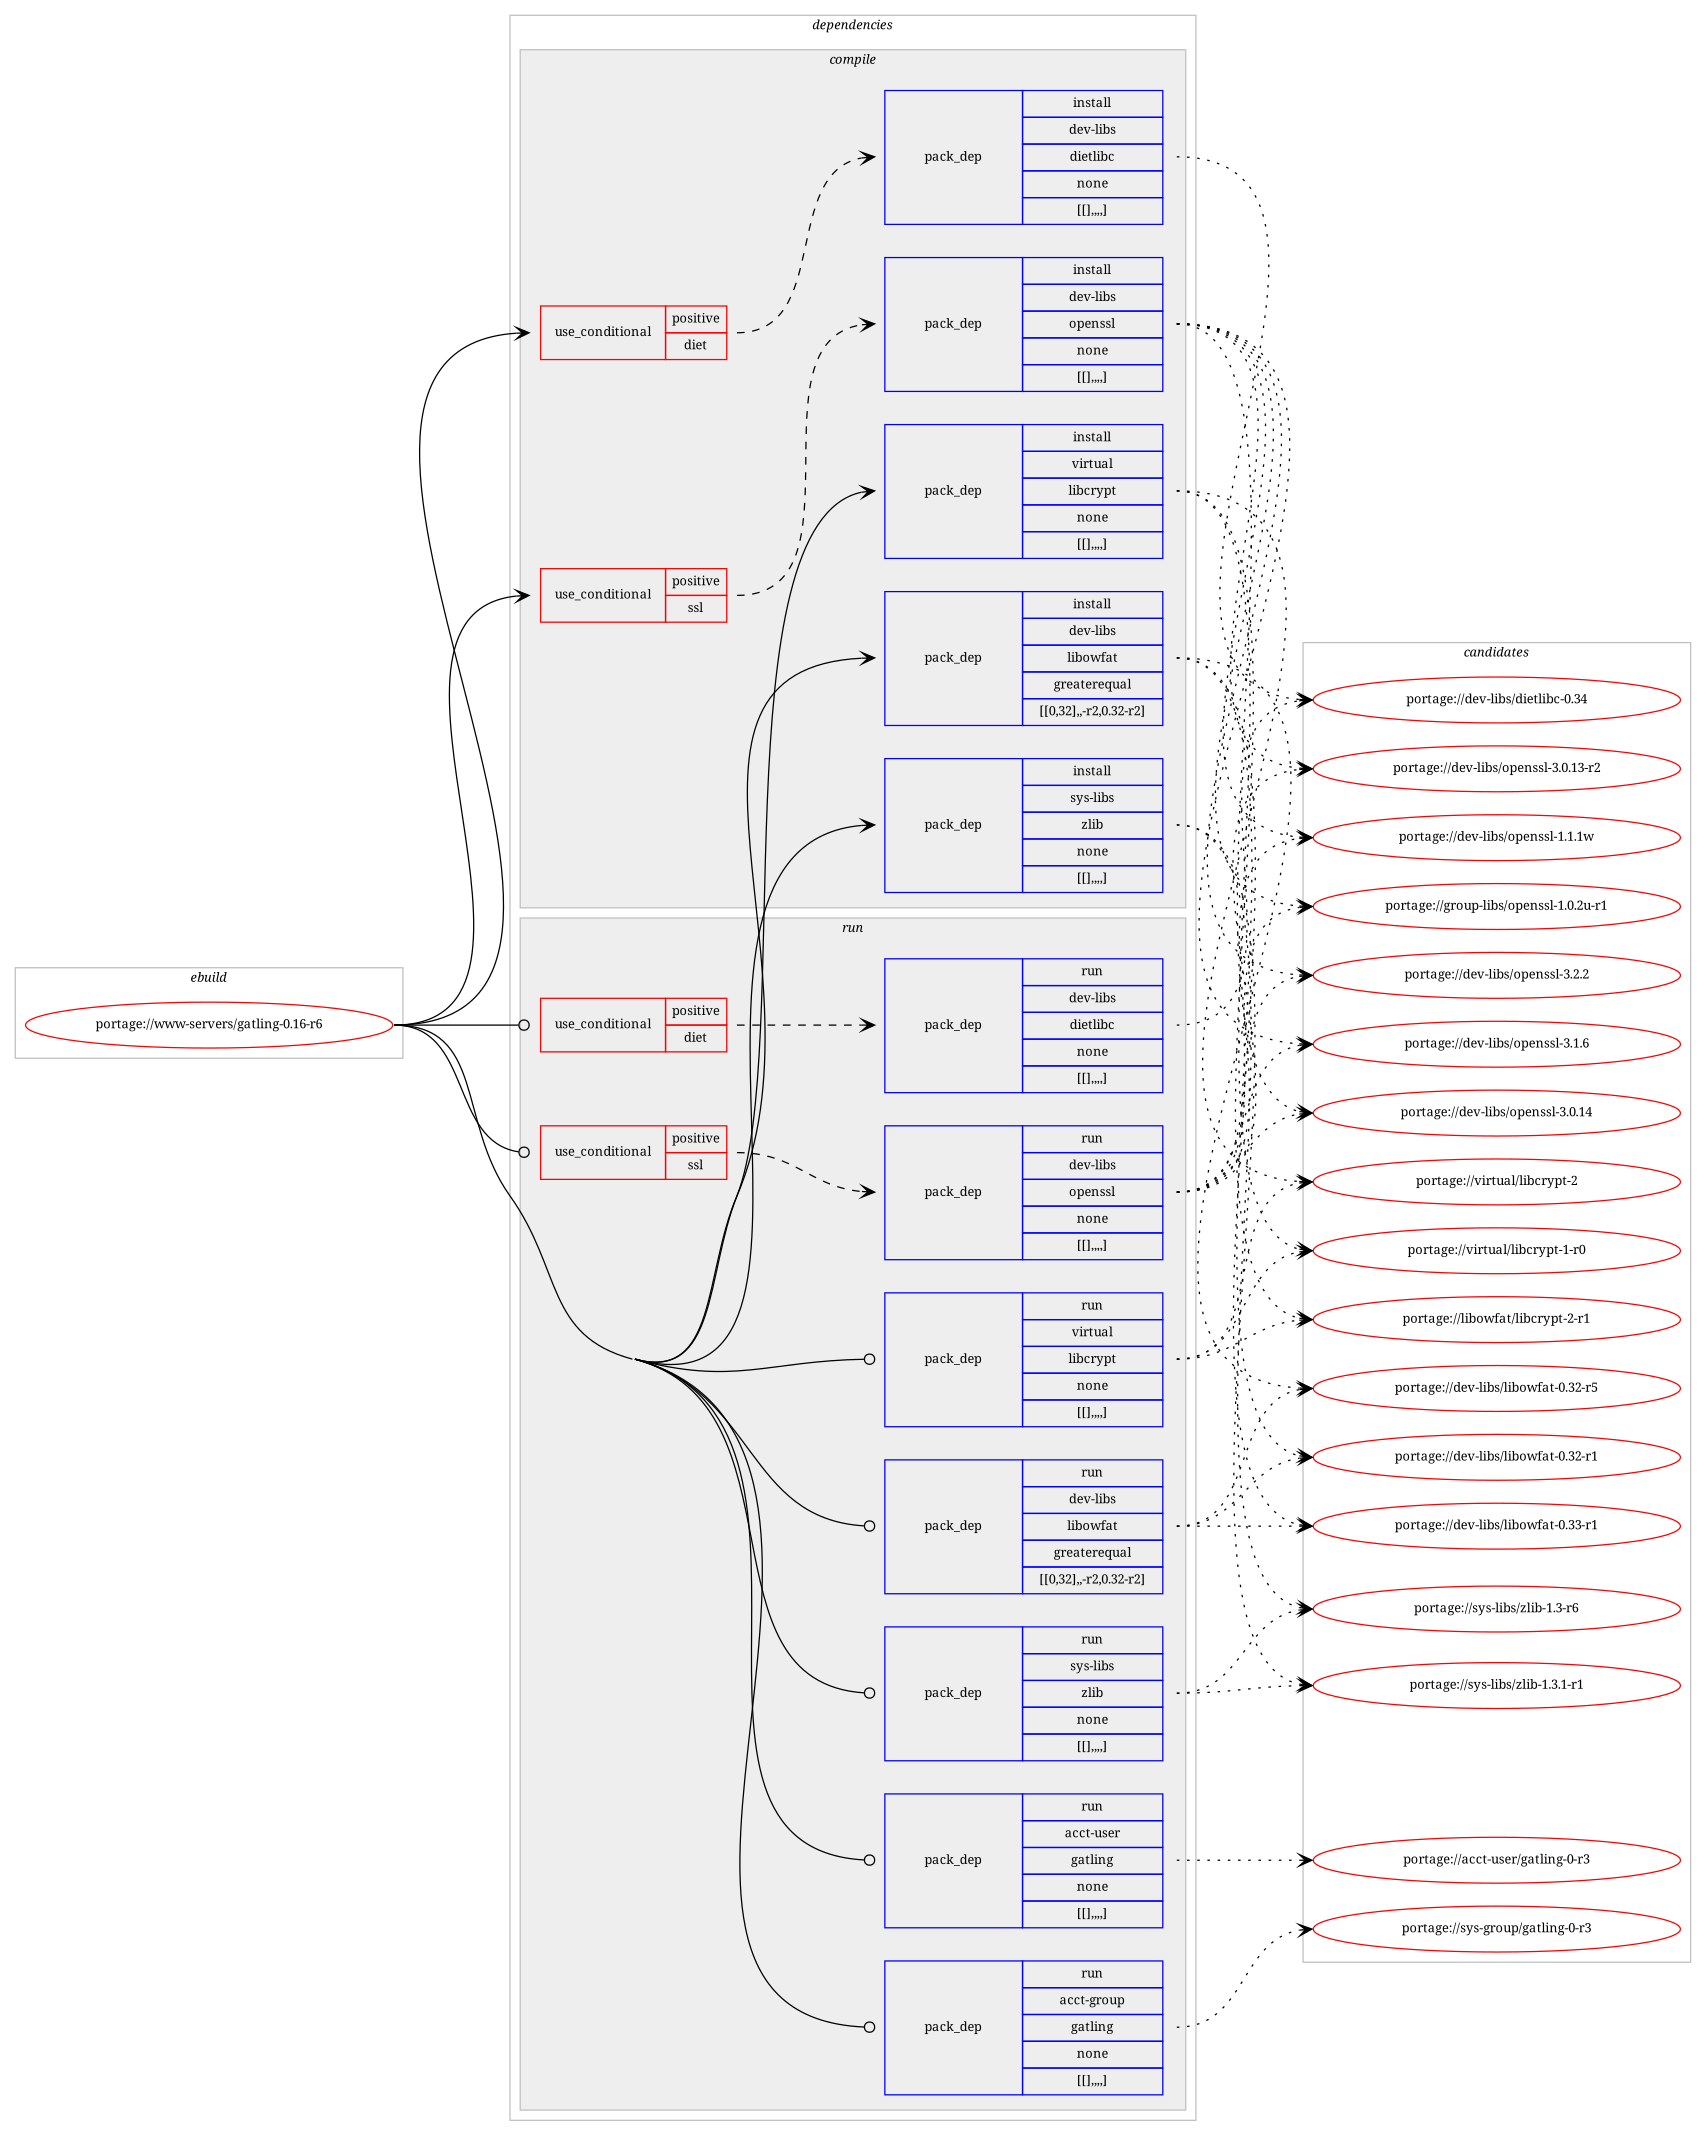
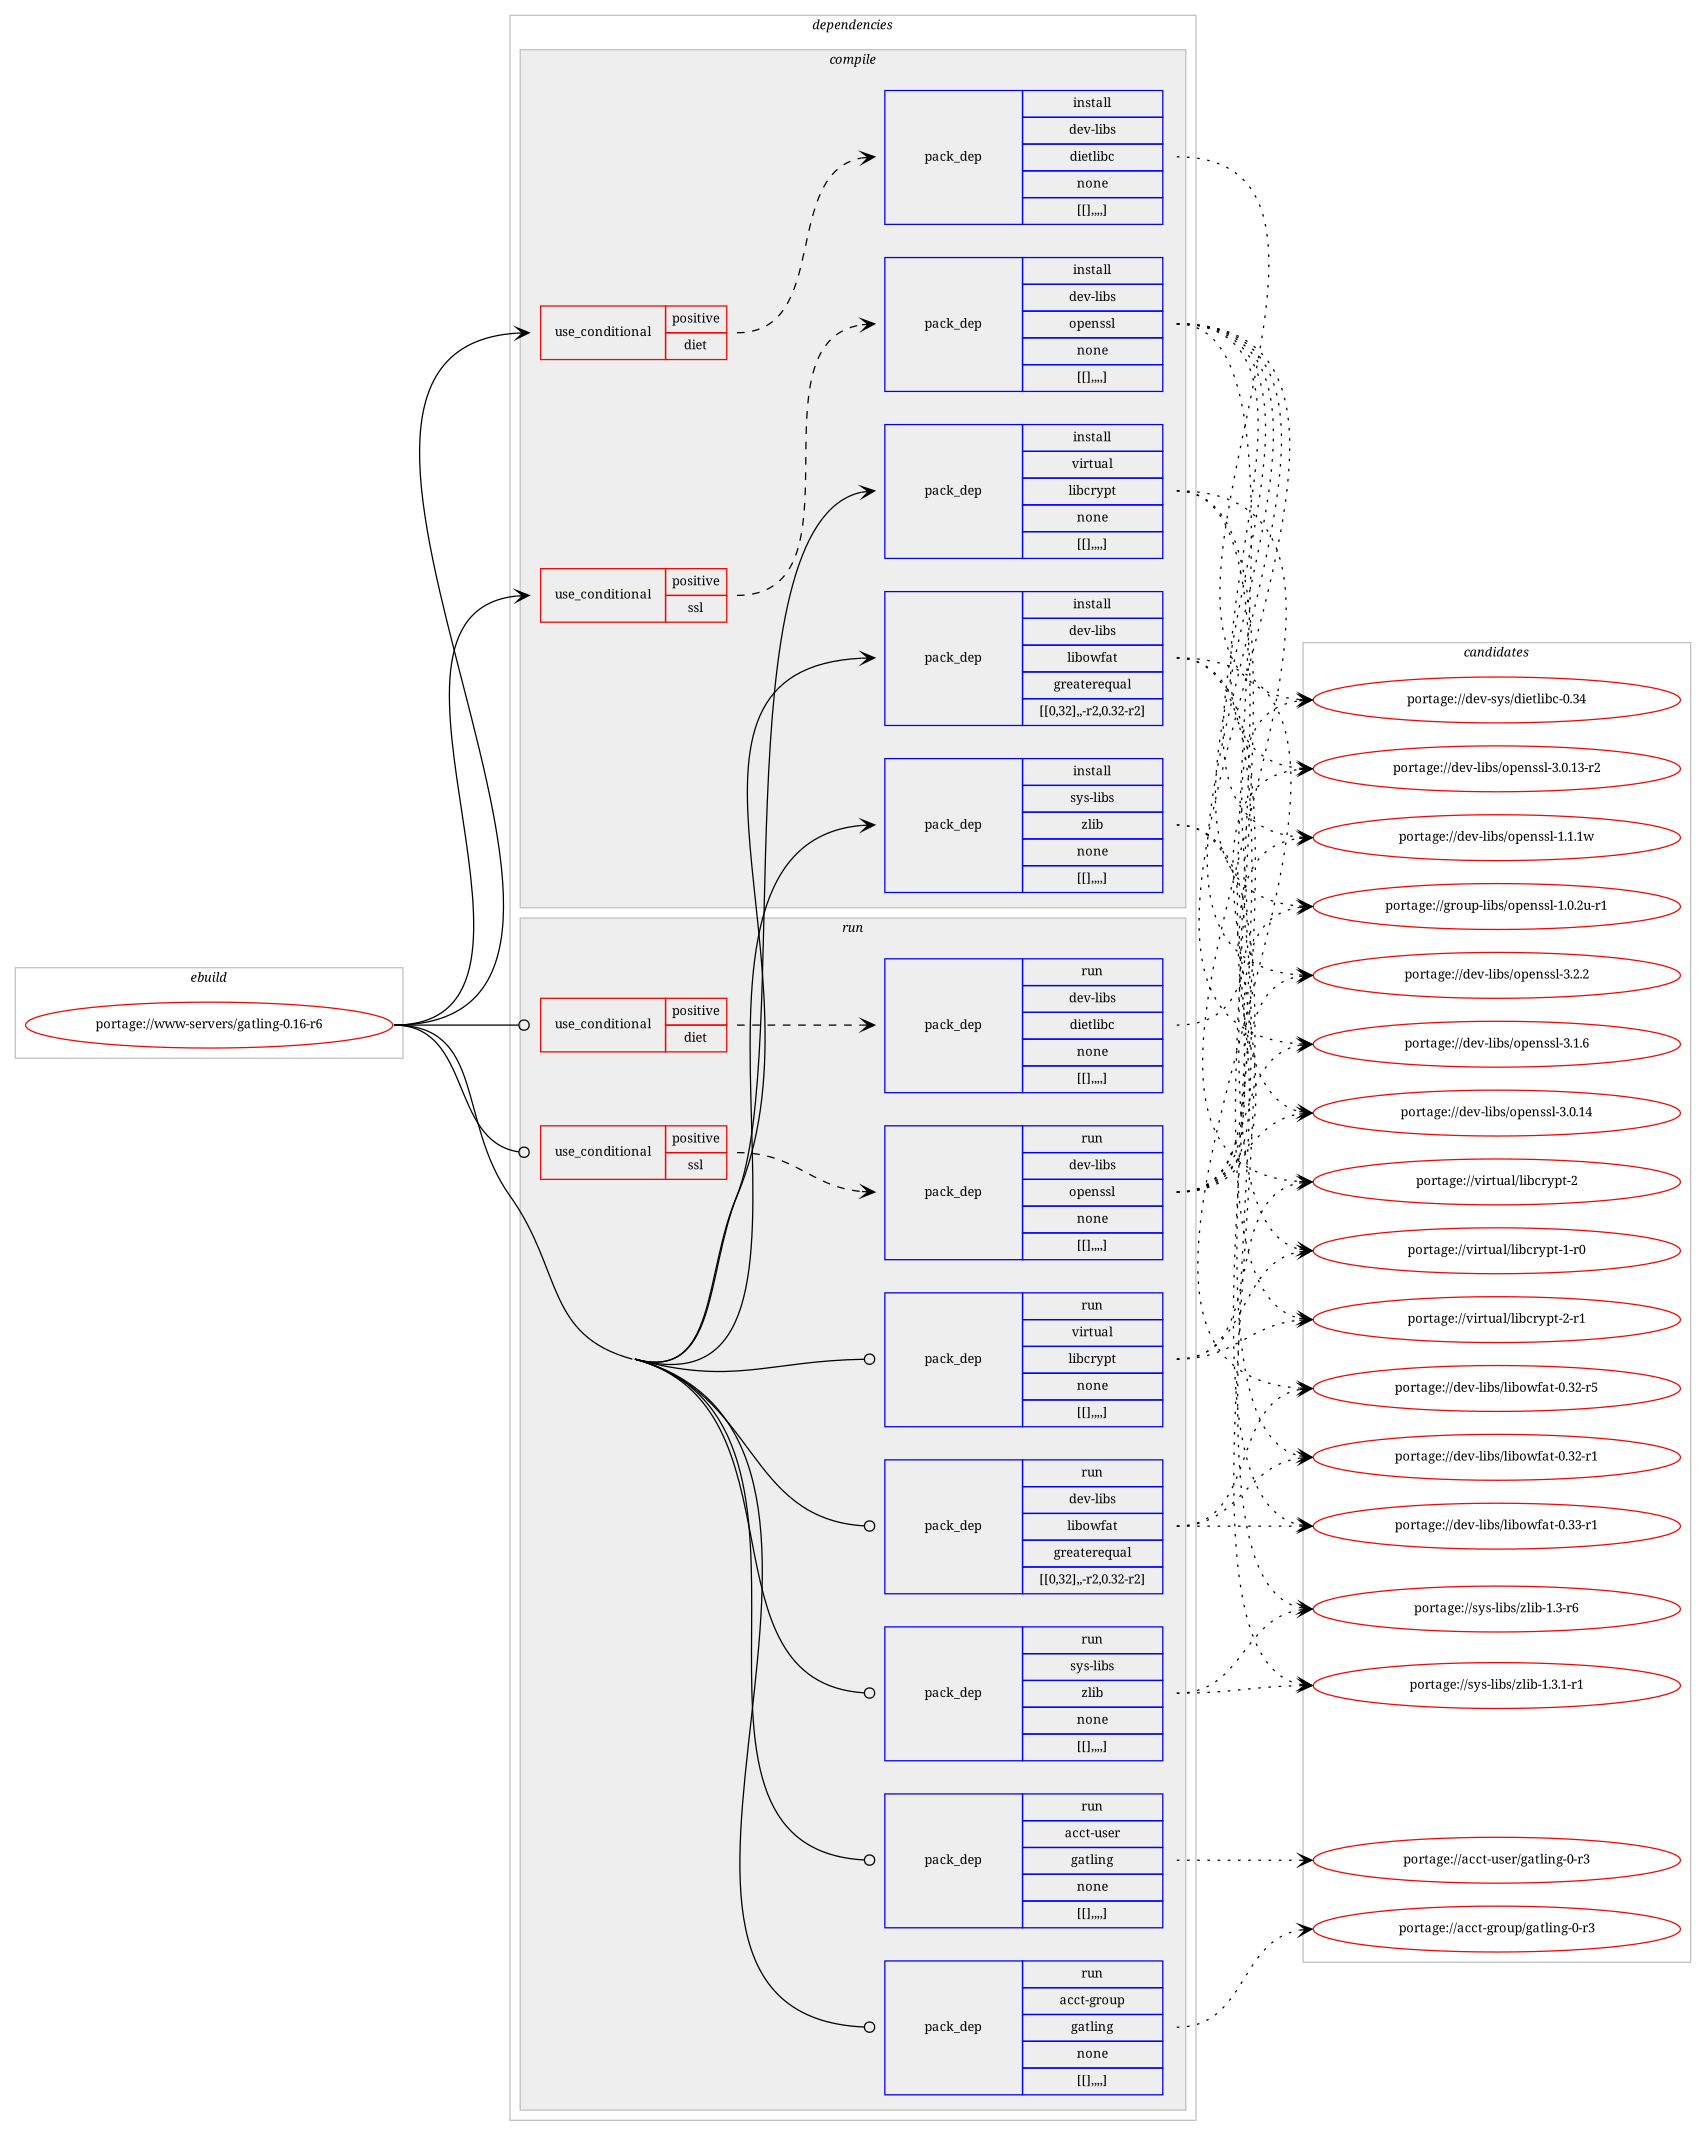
(1497, 700) -> (1497, 700)
(1497, 1320) -> (1497, 1320)
(1497, 1929) -> (1497, 1929)
